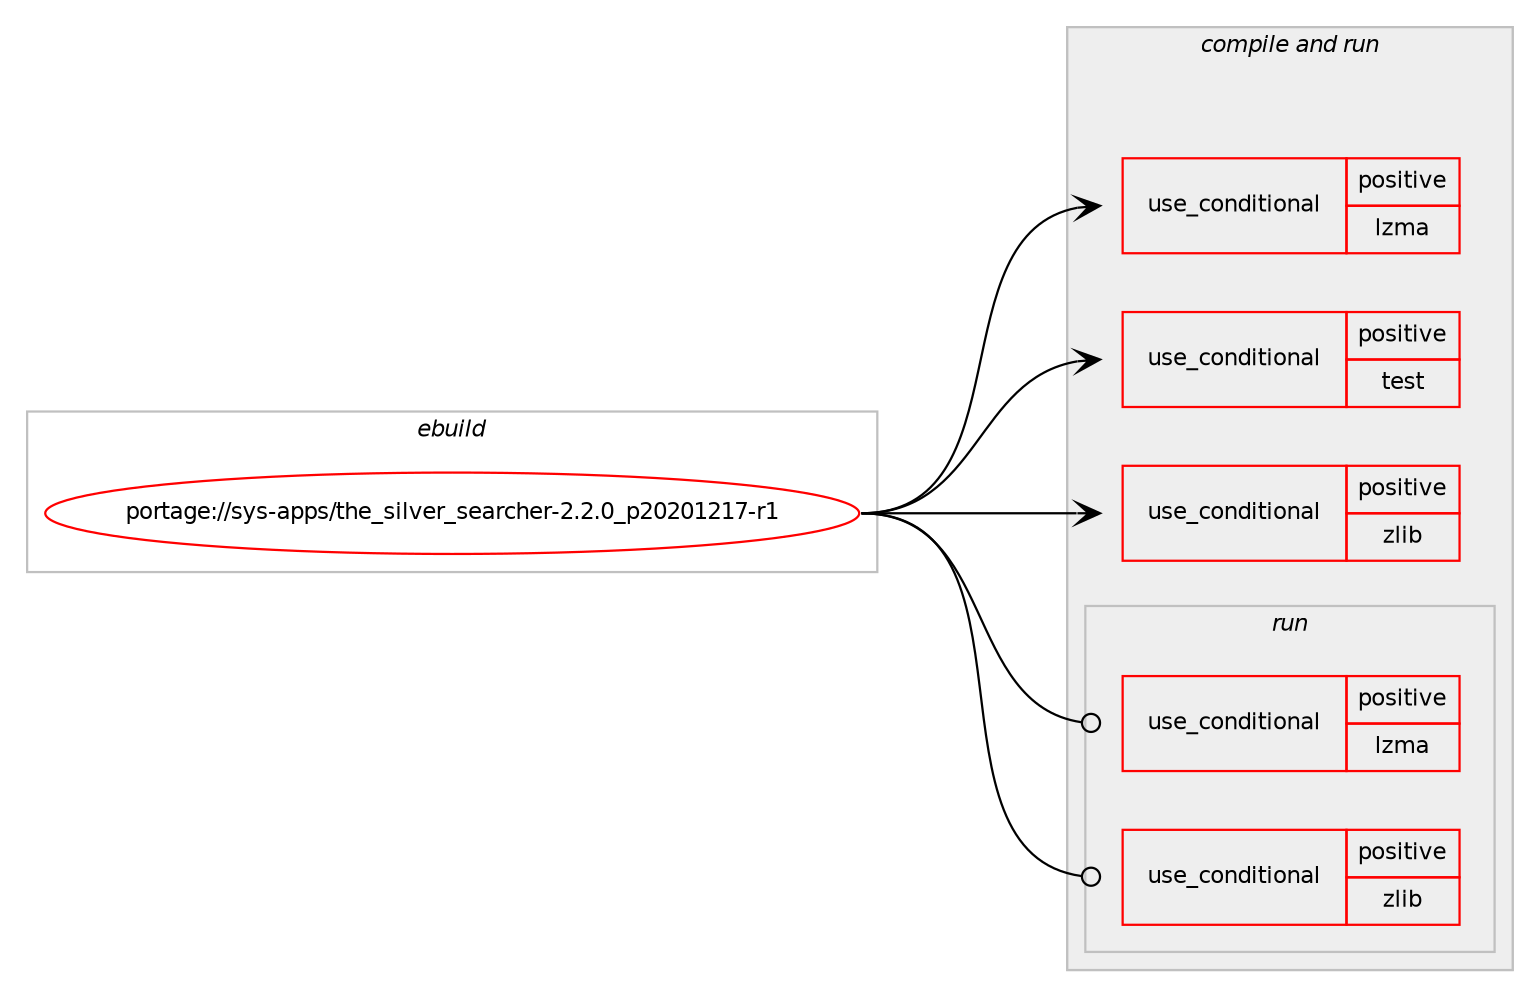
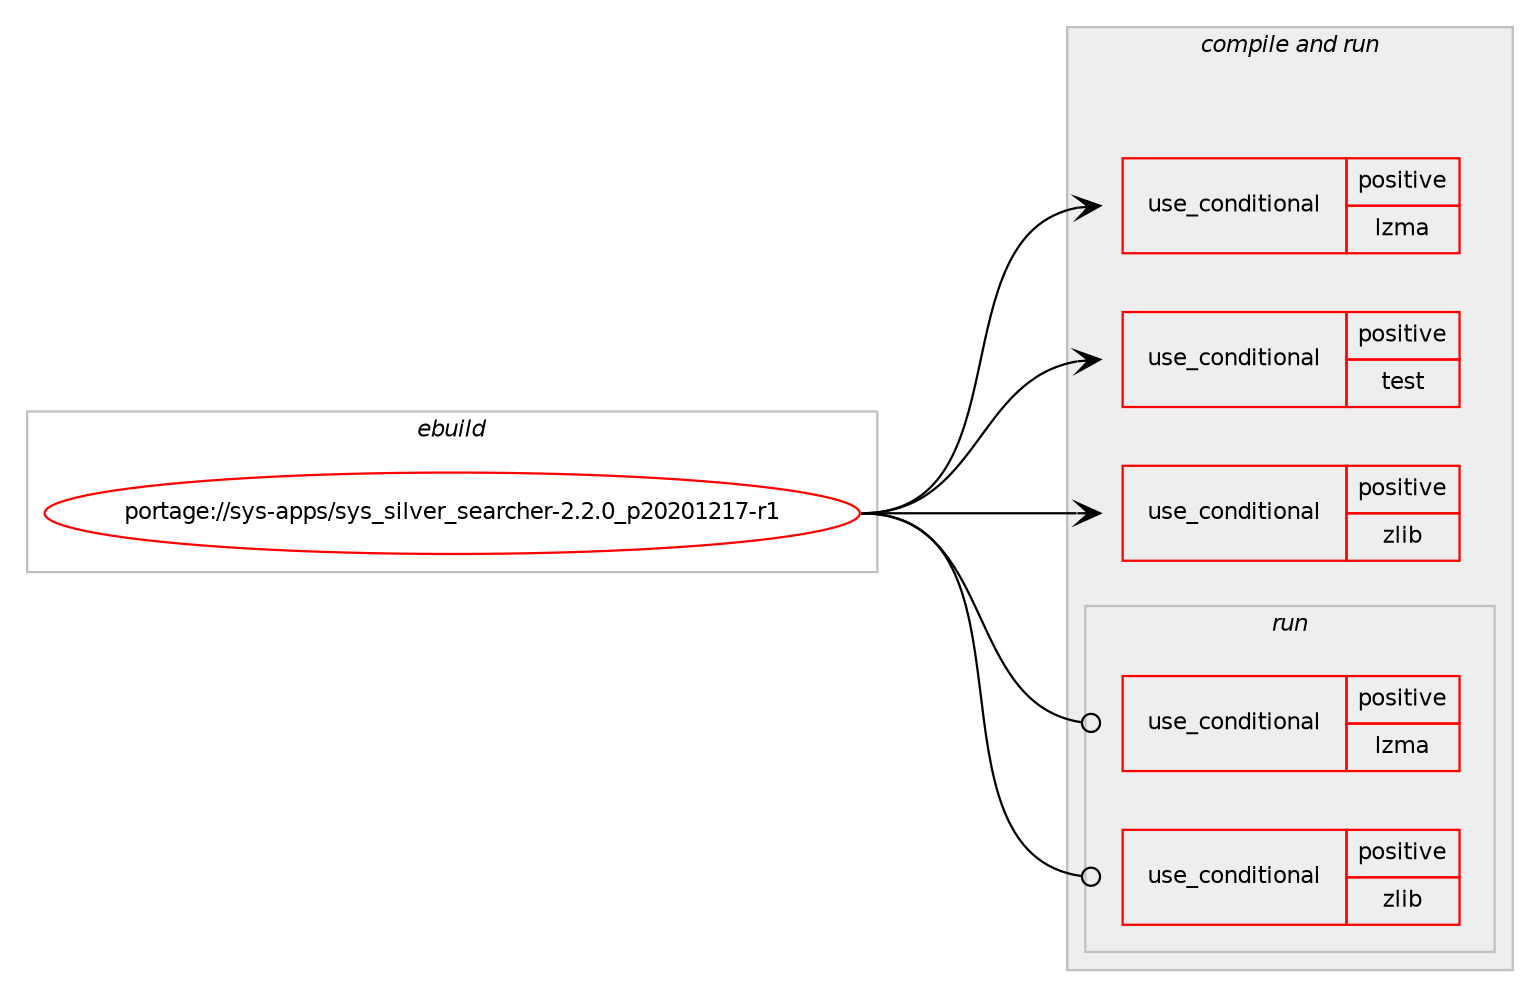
(452, 513) -> (452, 513)
